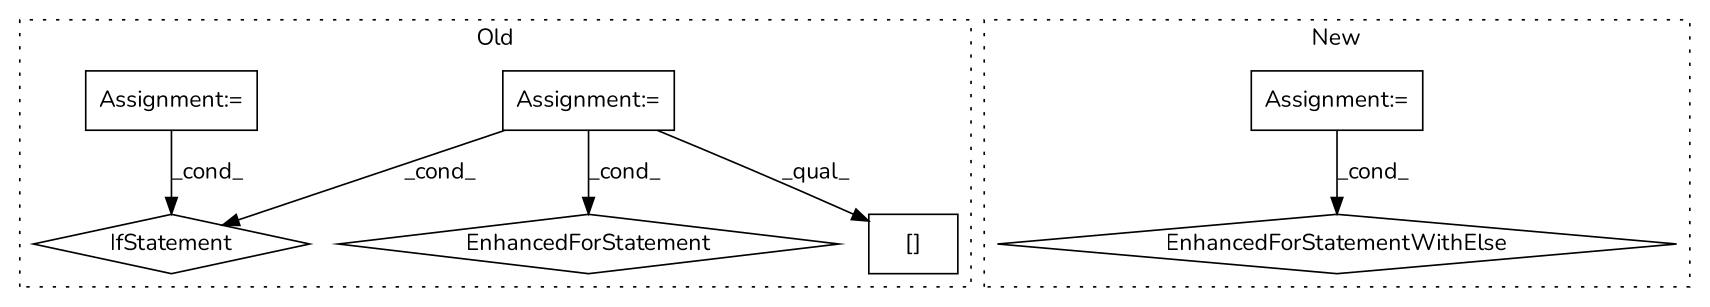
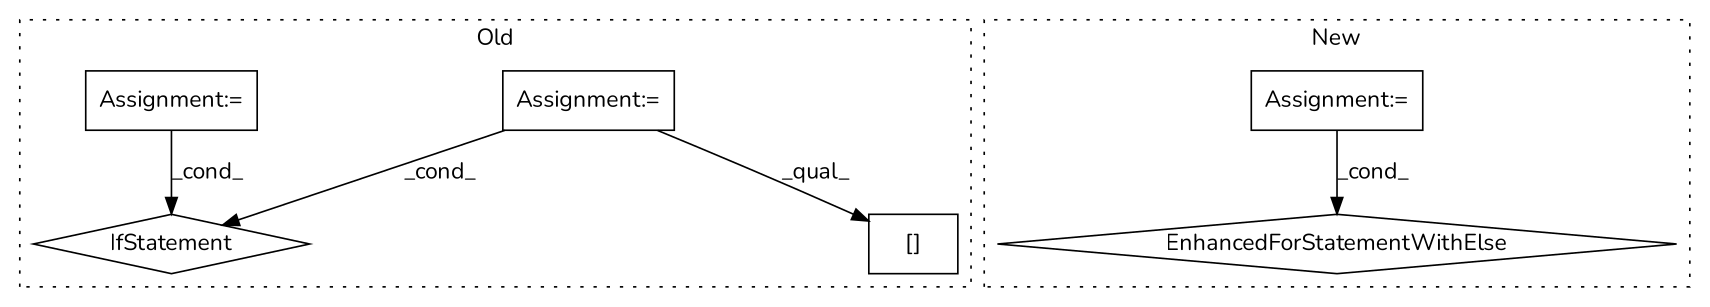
(589, 244) -> none
